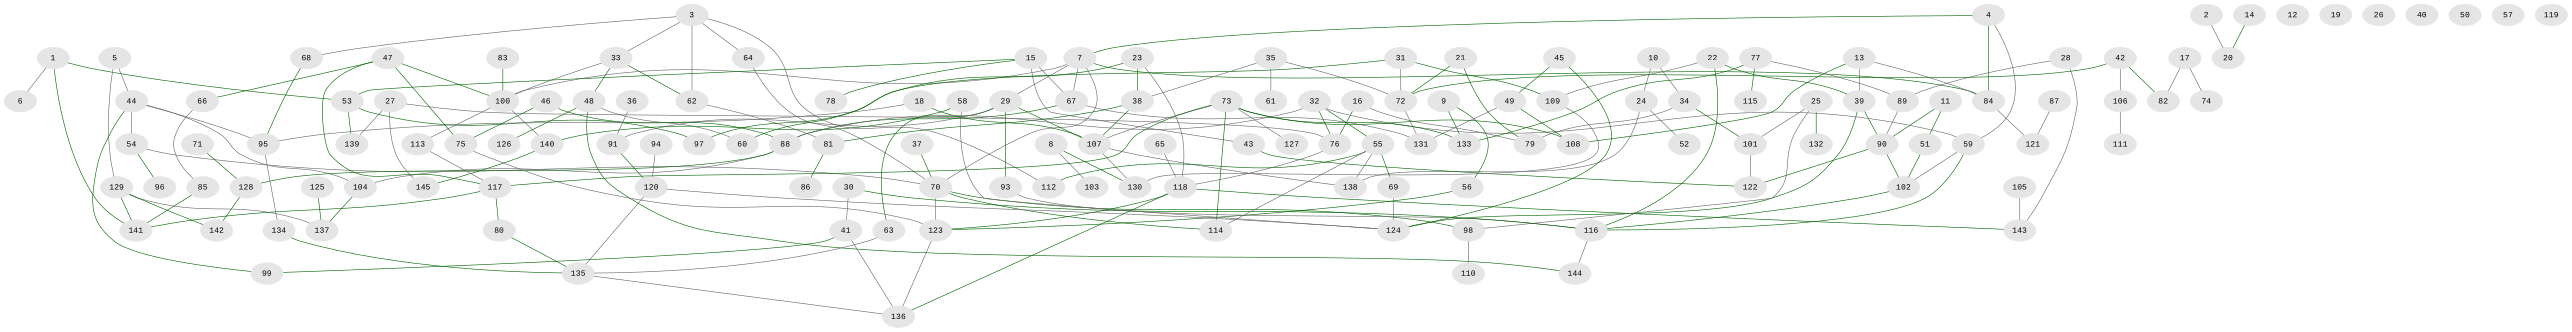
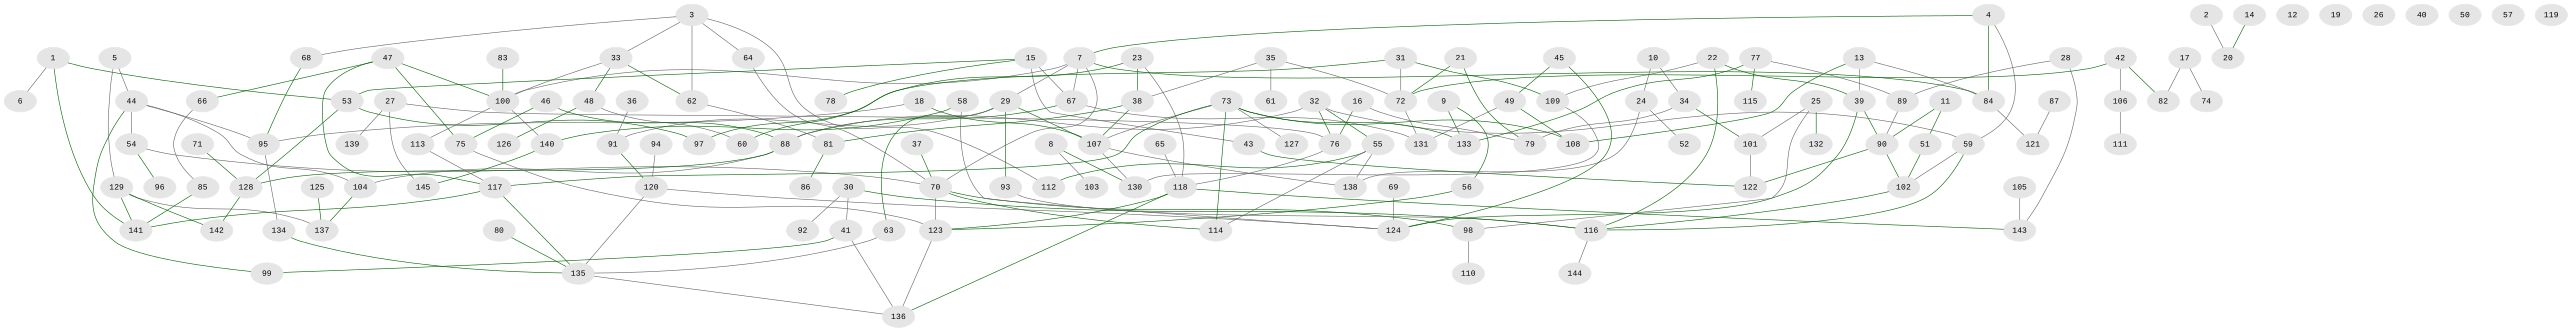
(350, 123) -> (297, 145)
(1385, 163) -> none
(497, 209) -> (537, 230)
none -> (803, 230)
(1013, 255) -> none
